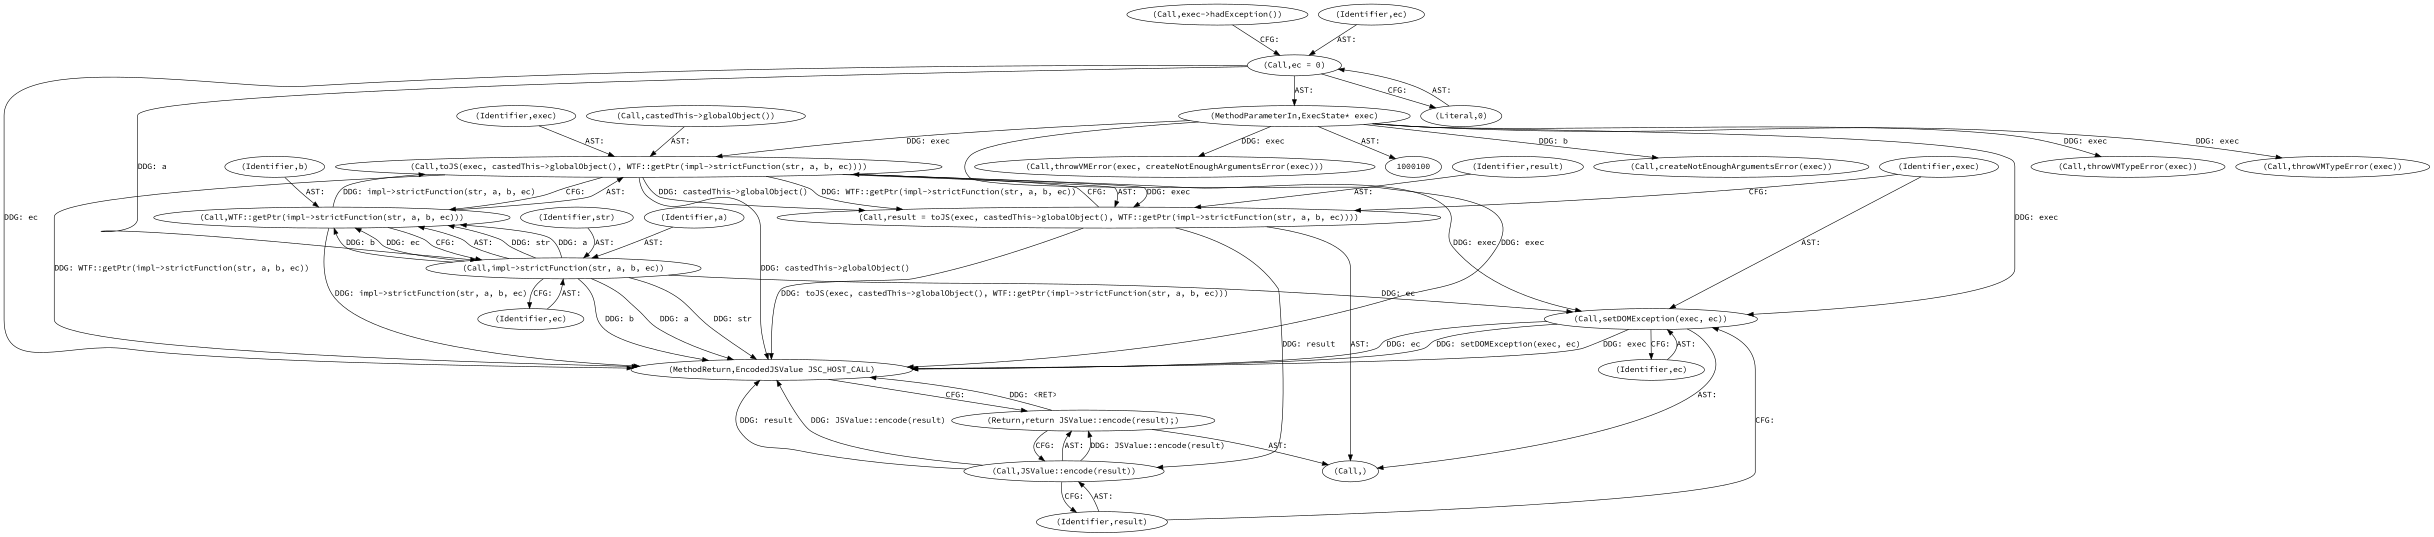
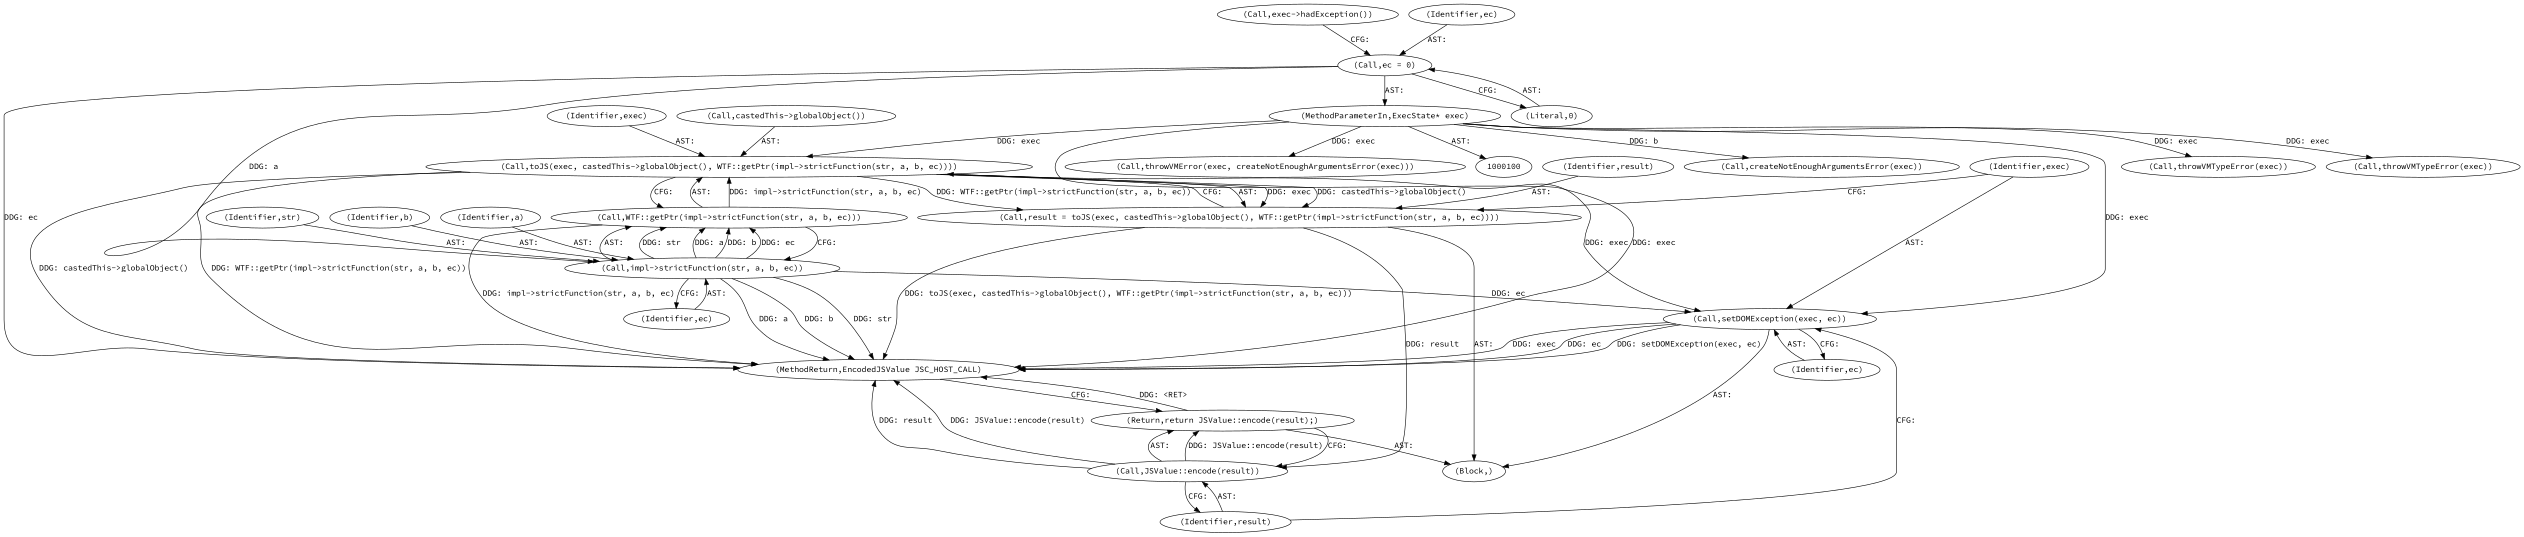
(299, 191) -> (511, 246)
(1350, 471) -> (1474, 471)
